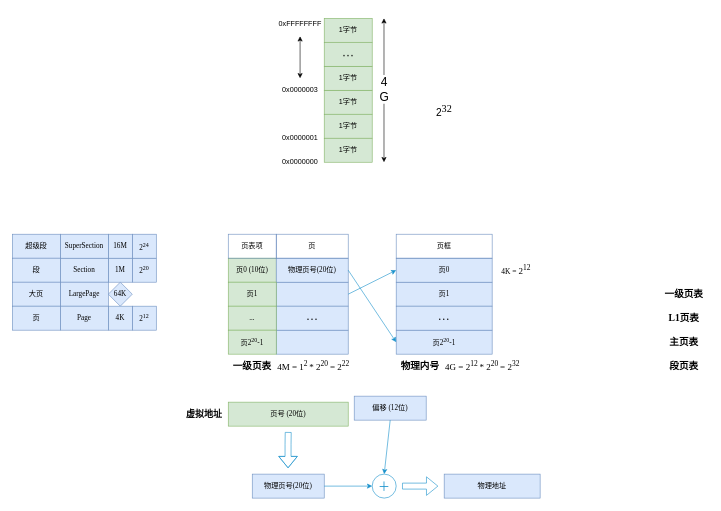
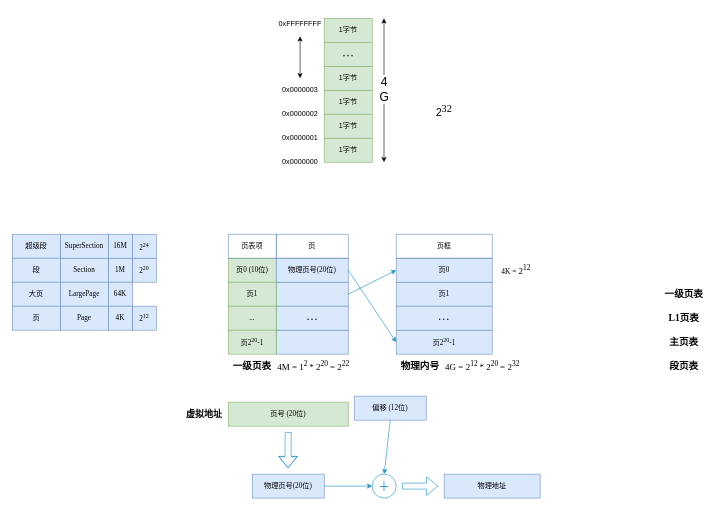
none -> (300, 114)
(120, 294) -> (120, 294)
